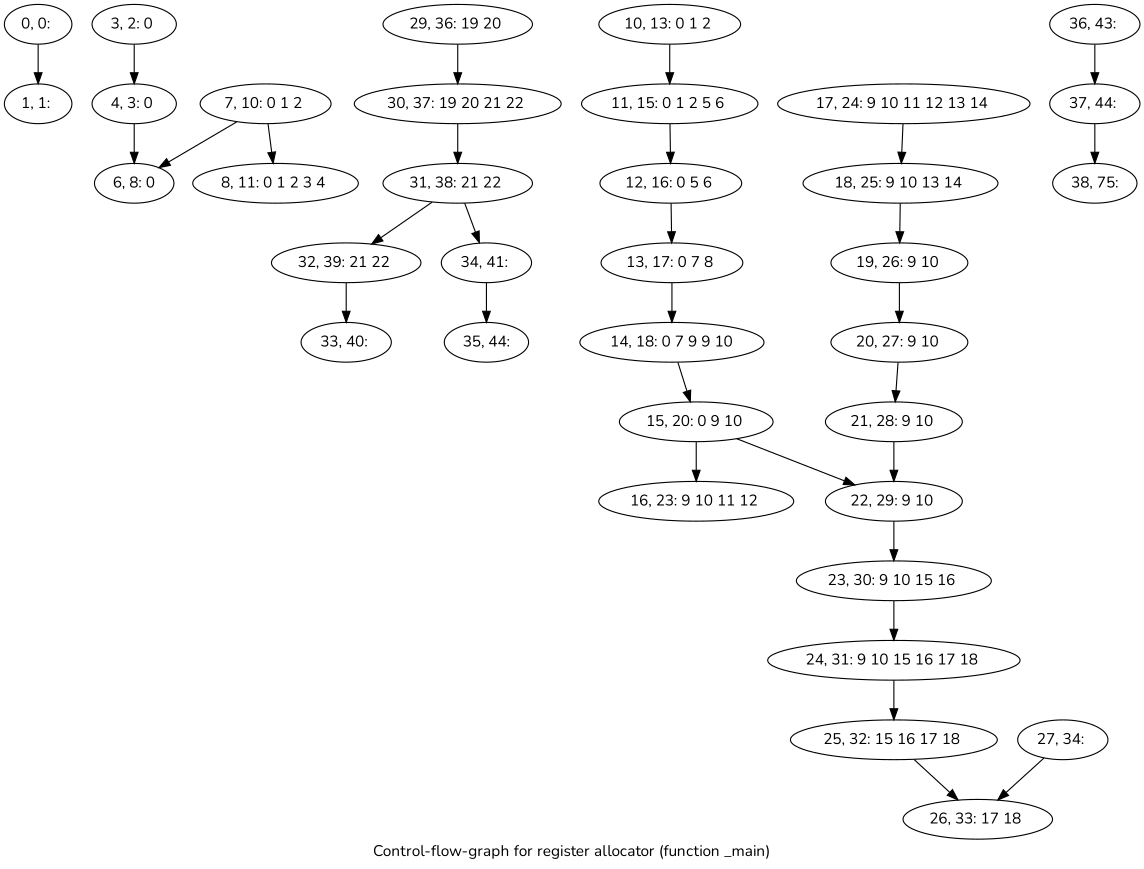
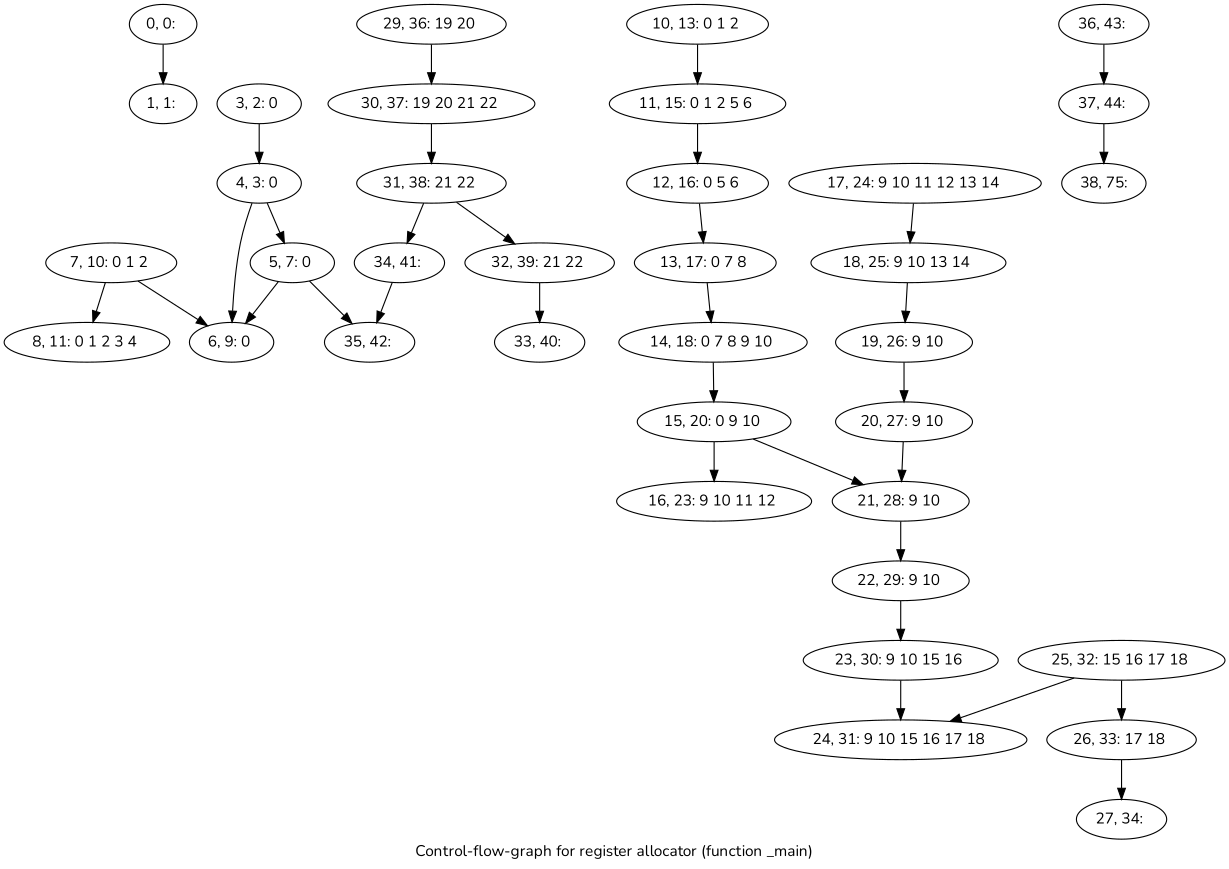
(134, 183) -> (232, 342)
none -> (292, 263)
(486, 342) -> (370, 342)
(672, 342) -> (713, 342)
(791, 460) -> (803, 460)
(894, 695) -> (1017, 698)
(1025, 775) -> (1122, 774)
